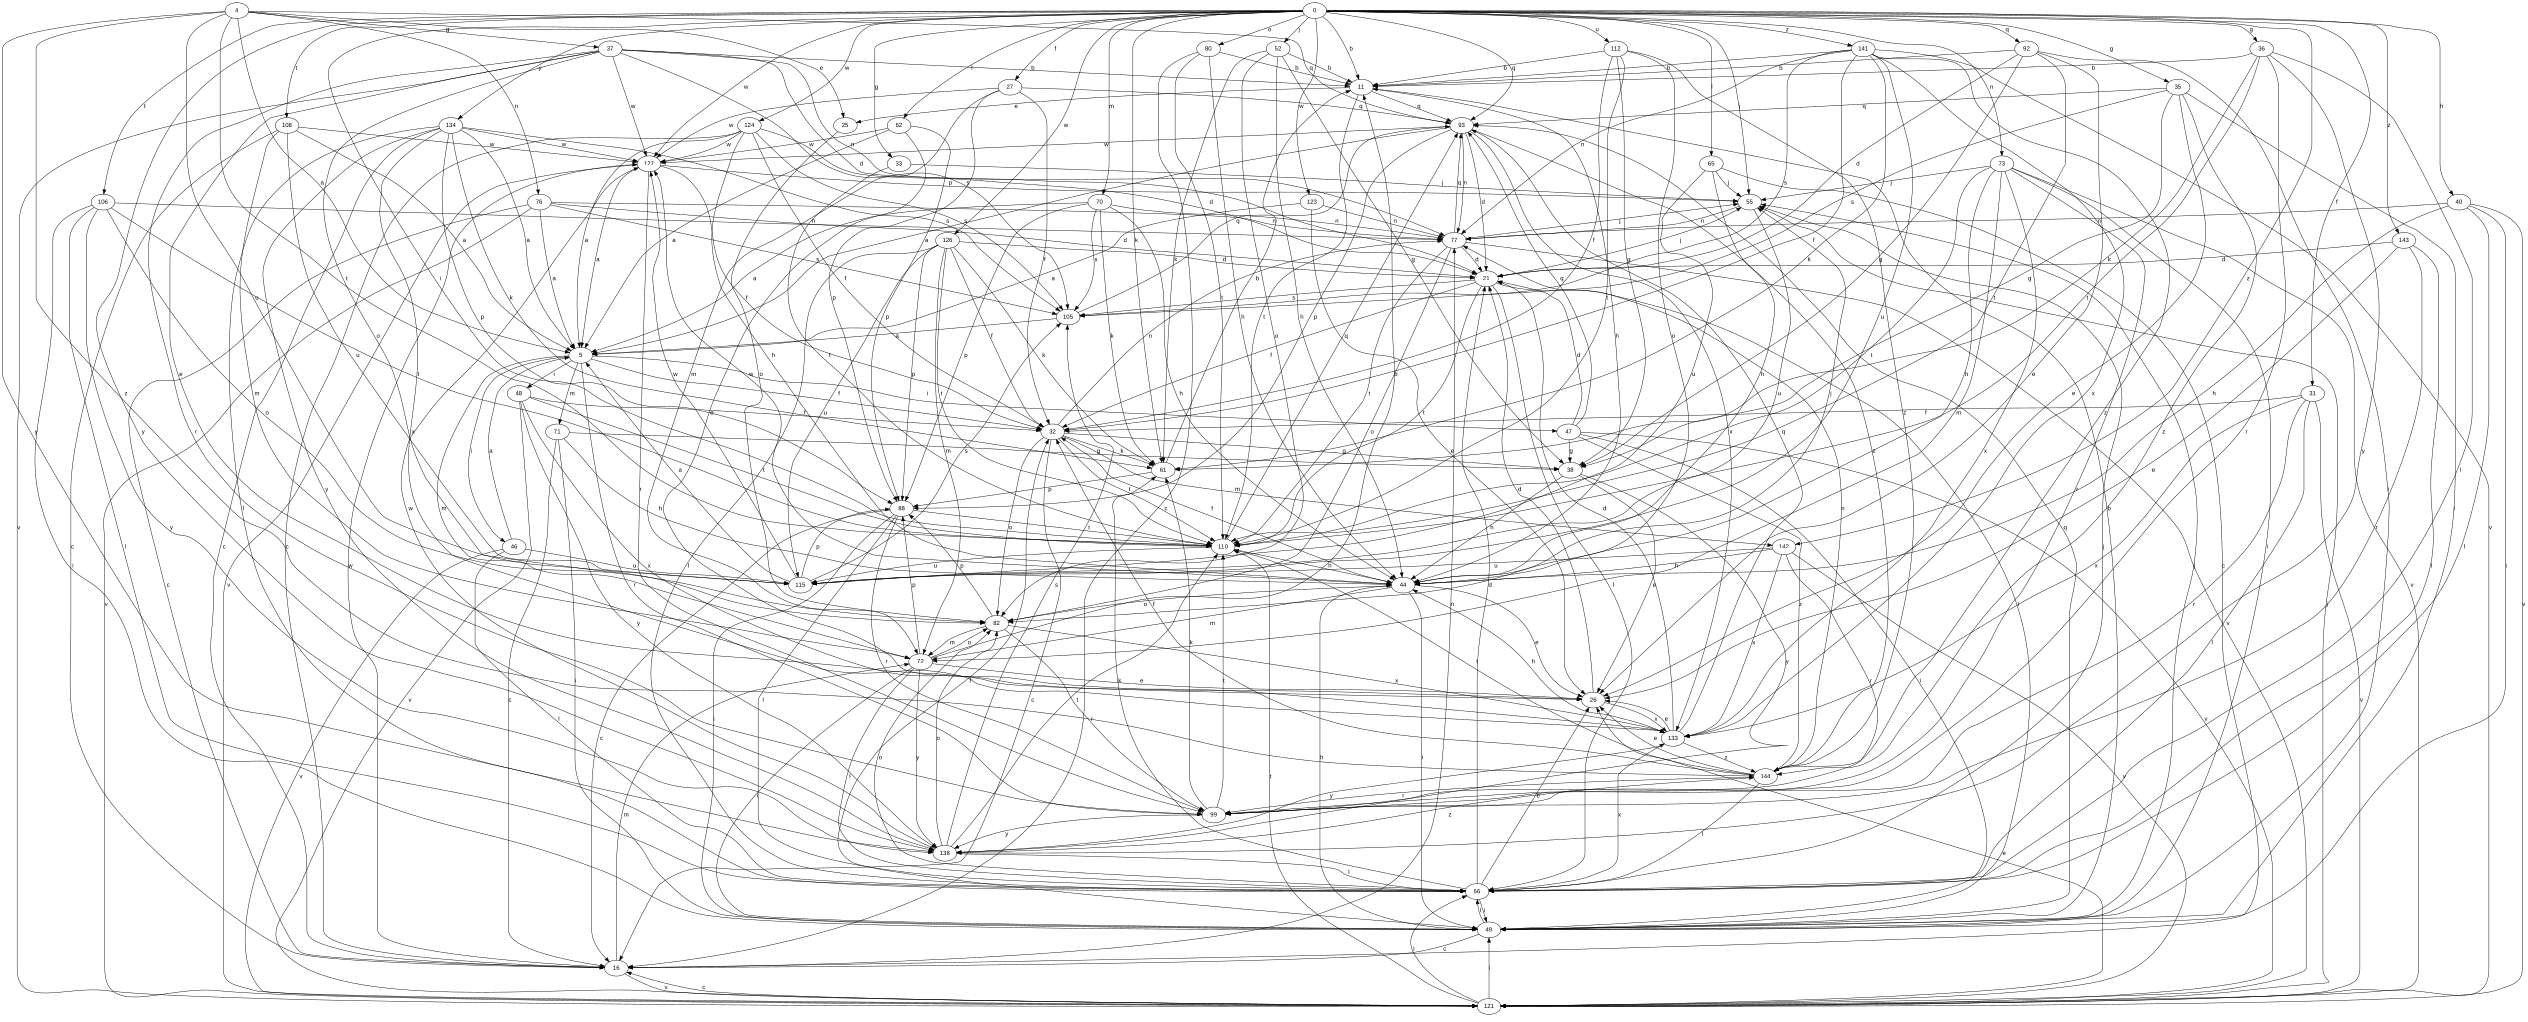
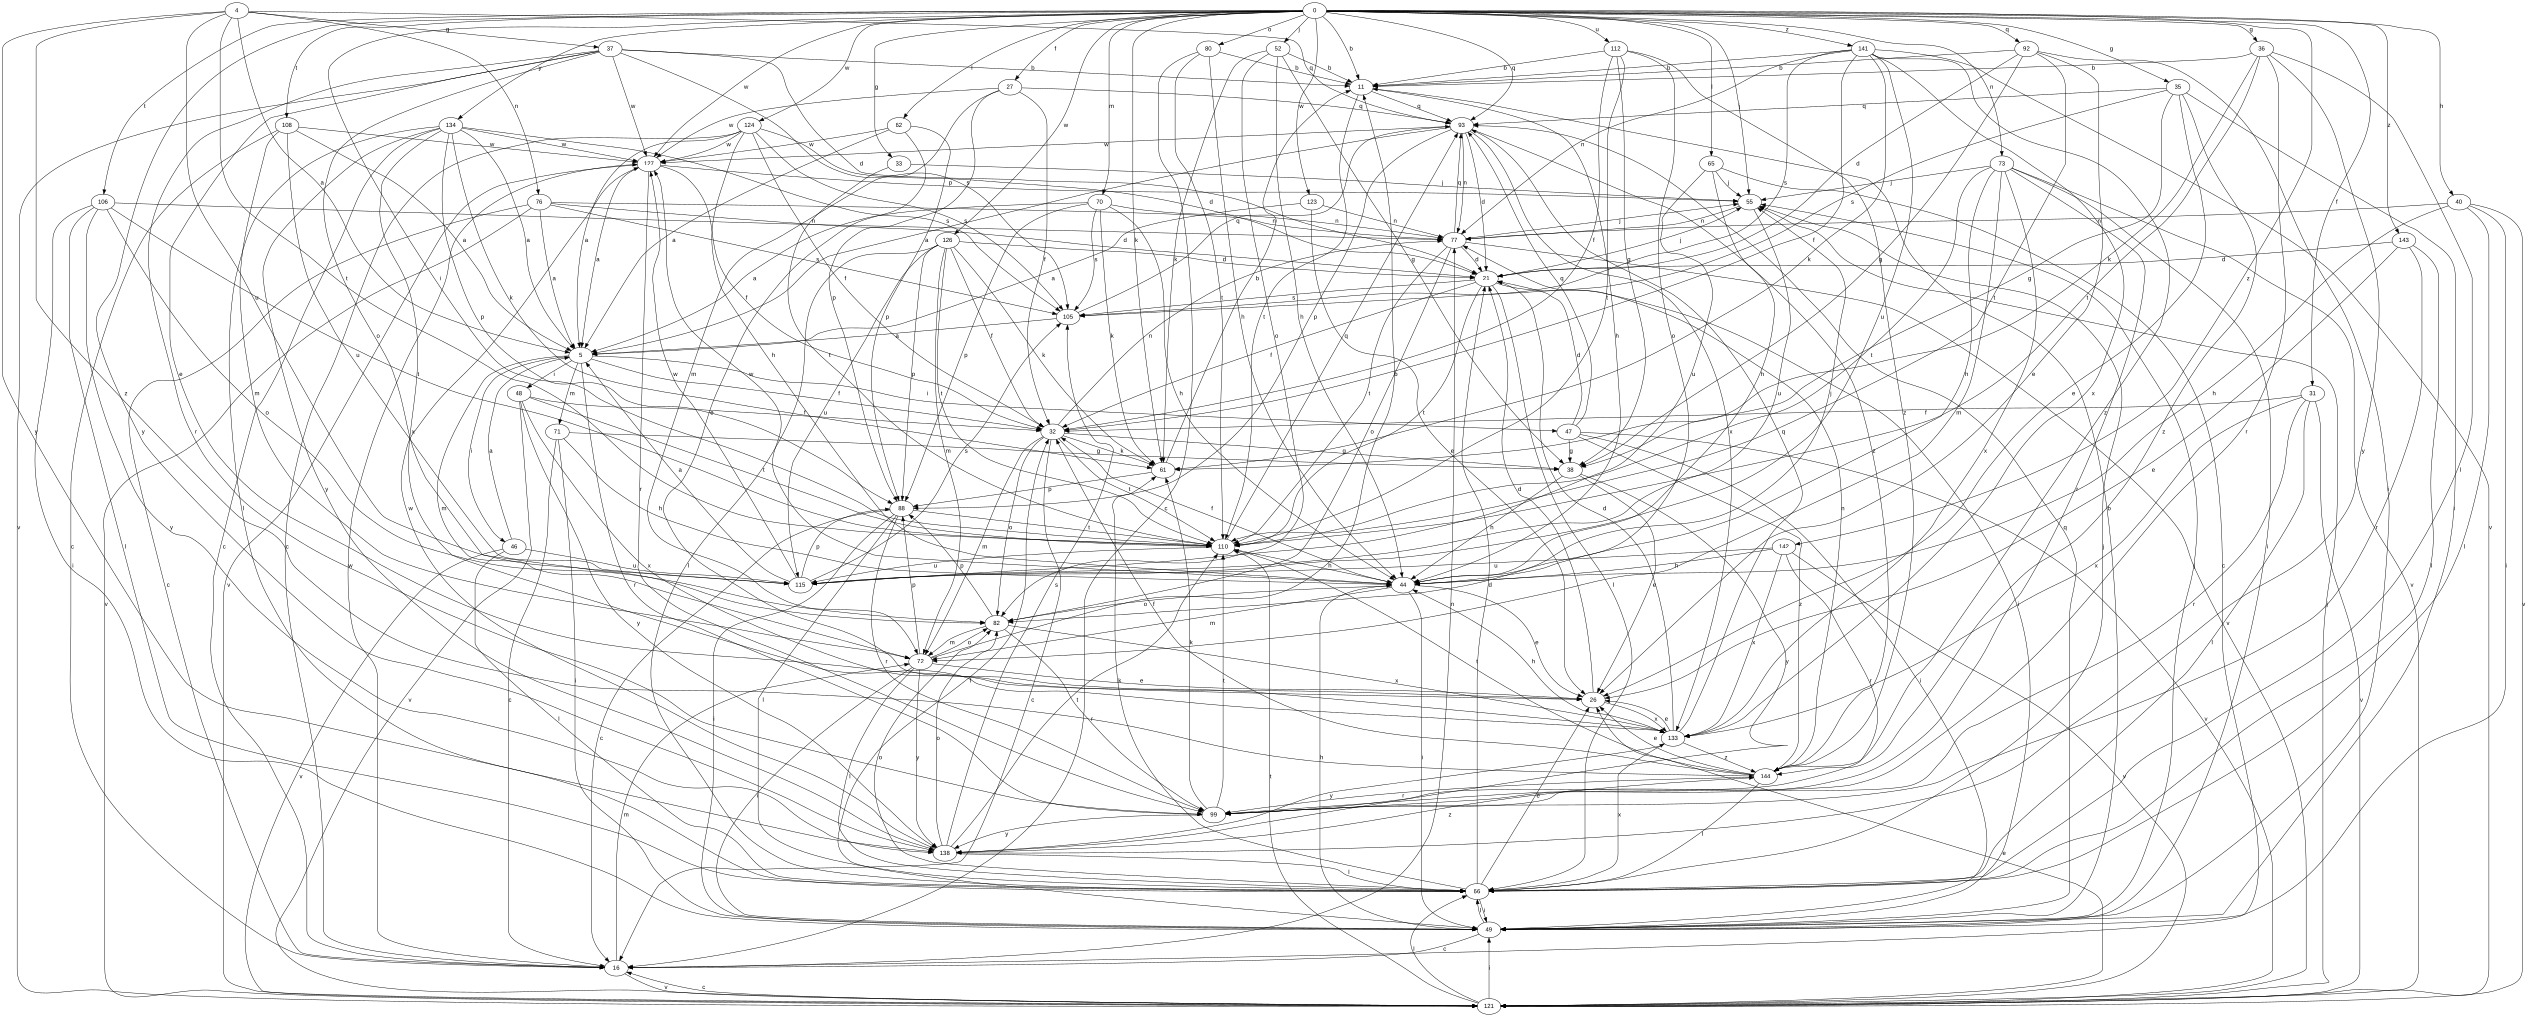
(845, 125) -> none
(1096, 179) -> none
(1410, 512) -> (982, 540)
